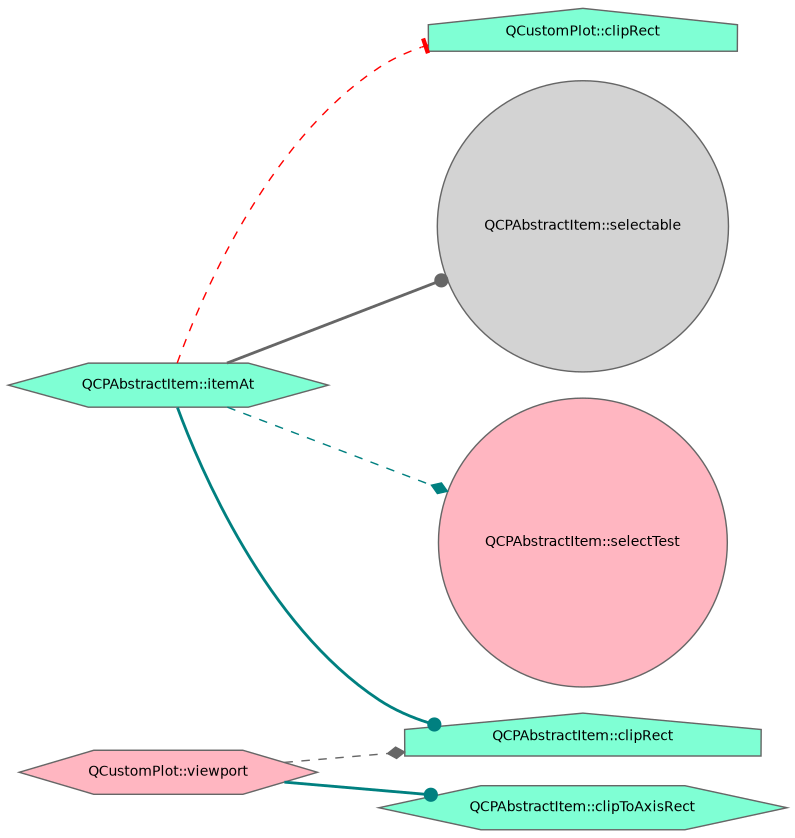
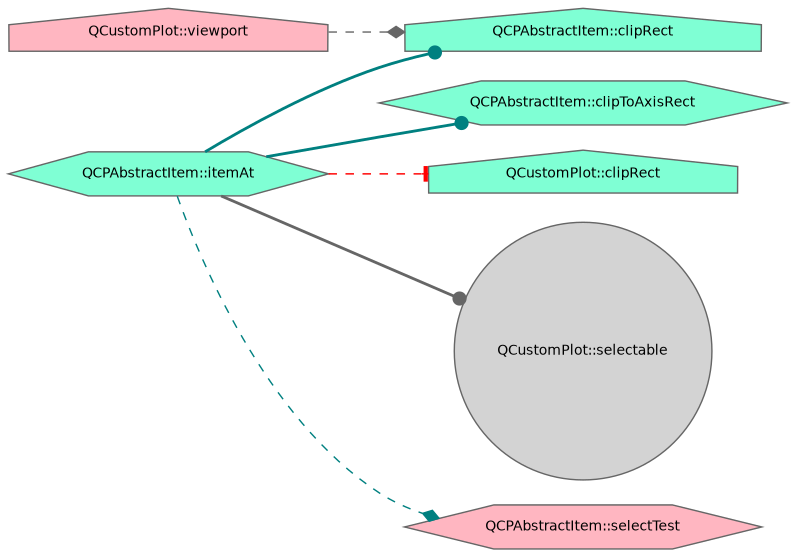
(583, 226) -> (583, 351)
(583, 543) -> (583, 527)
(168, 772) -> (168, 32)
(355, 788) -> (361, 140)
